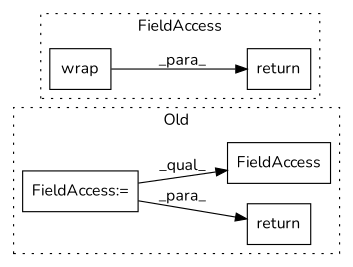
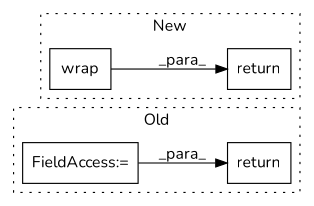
(180, 27) -> (170, 27)
(279, 163) -> none
